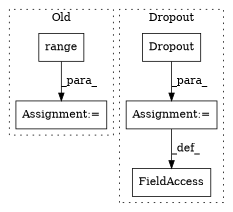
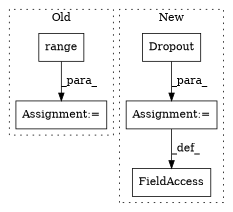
(172, 18) -> (172, 18)
